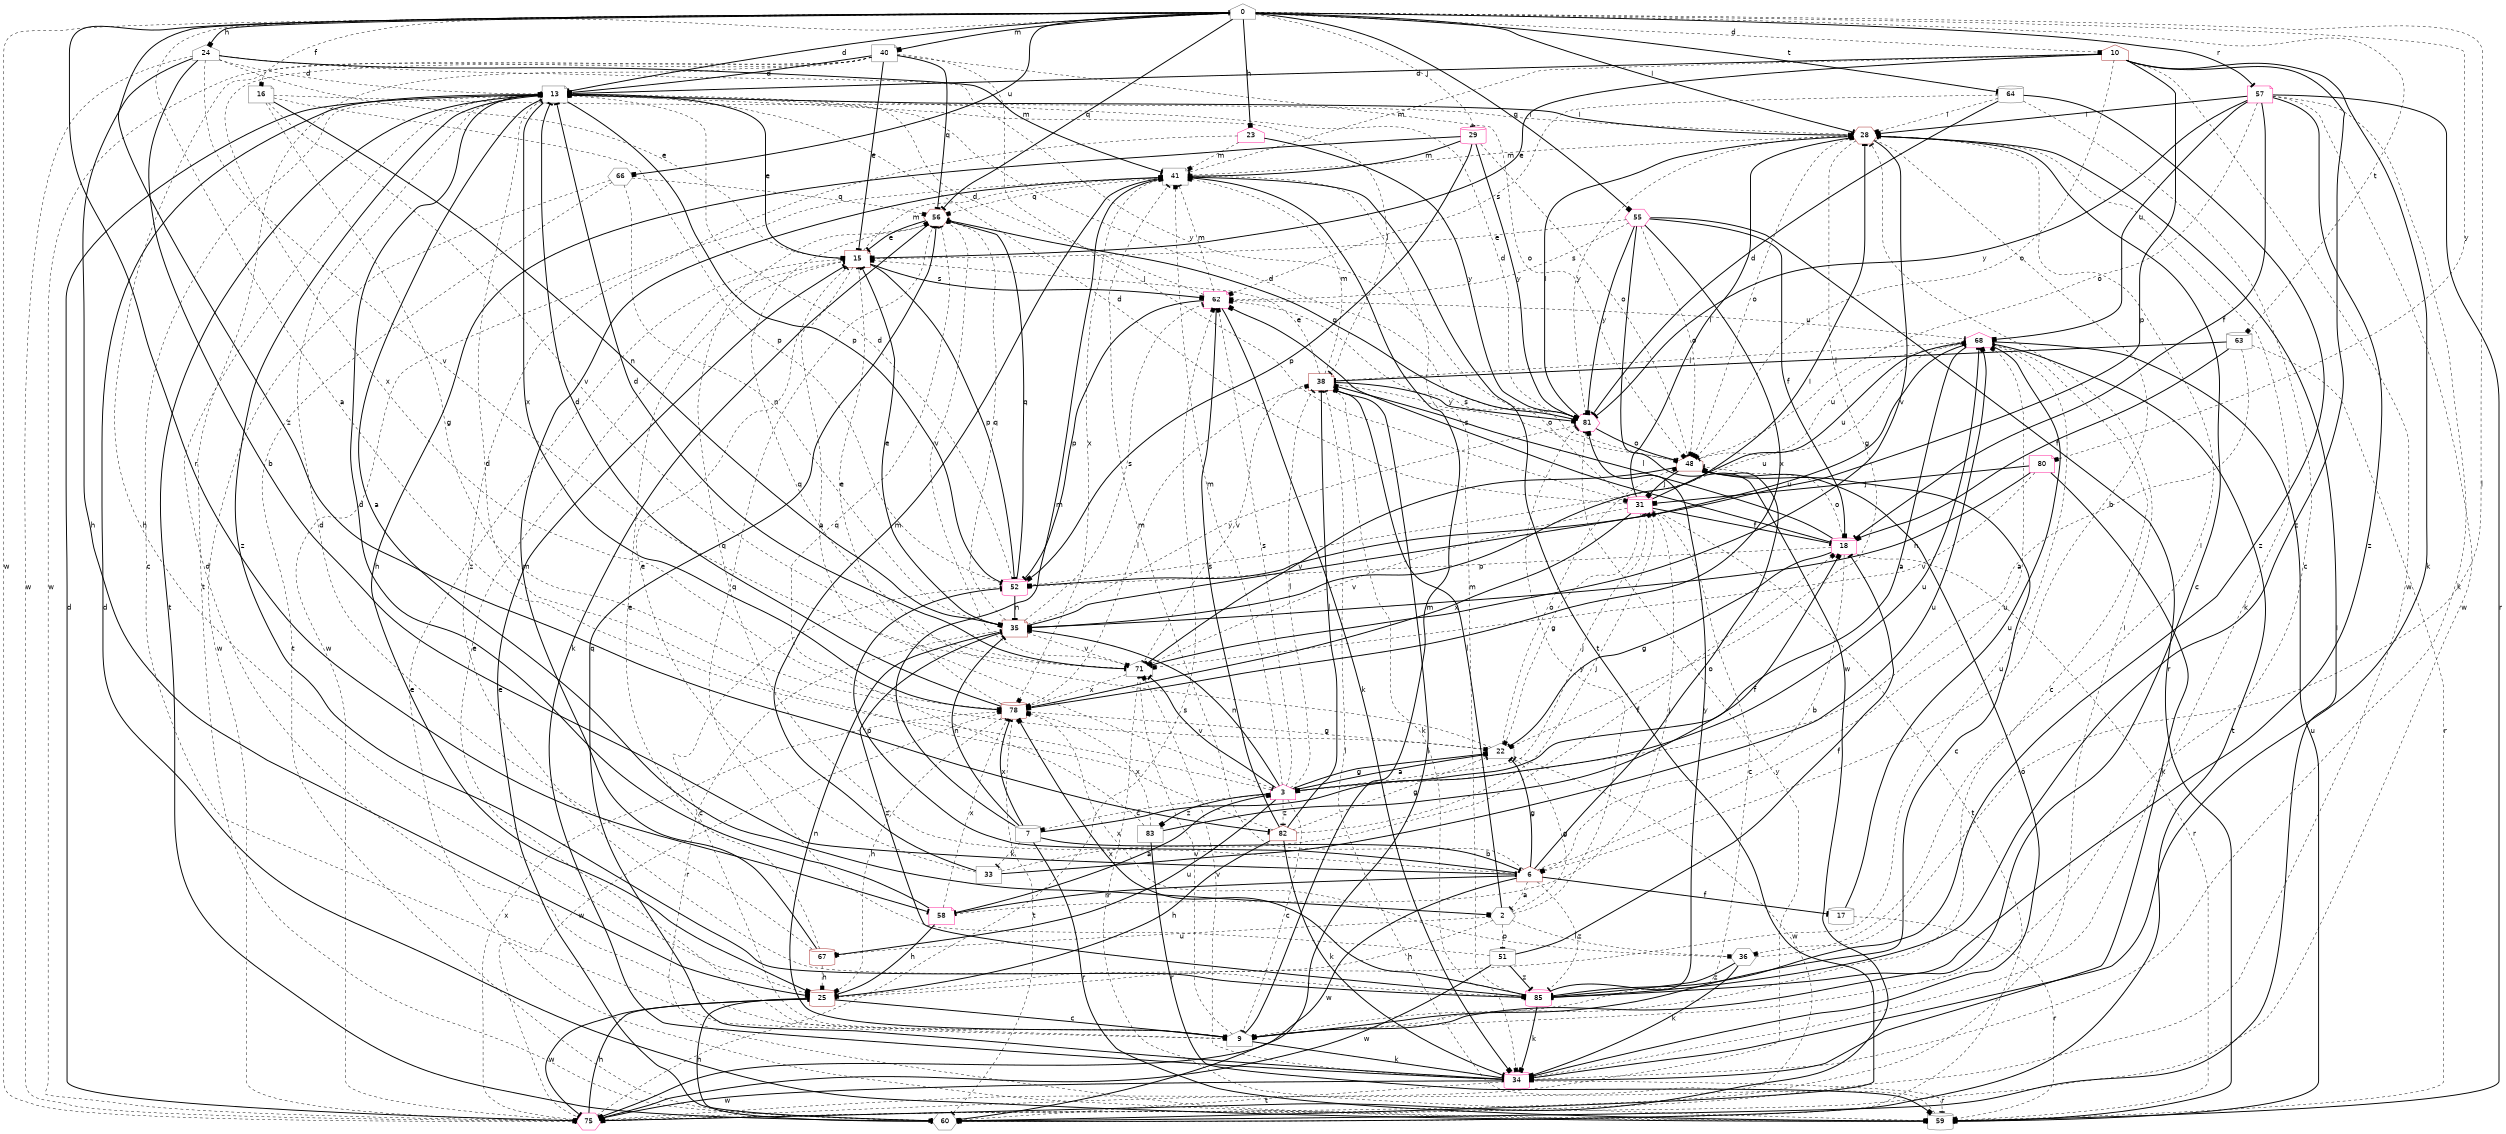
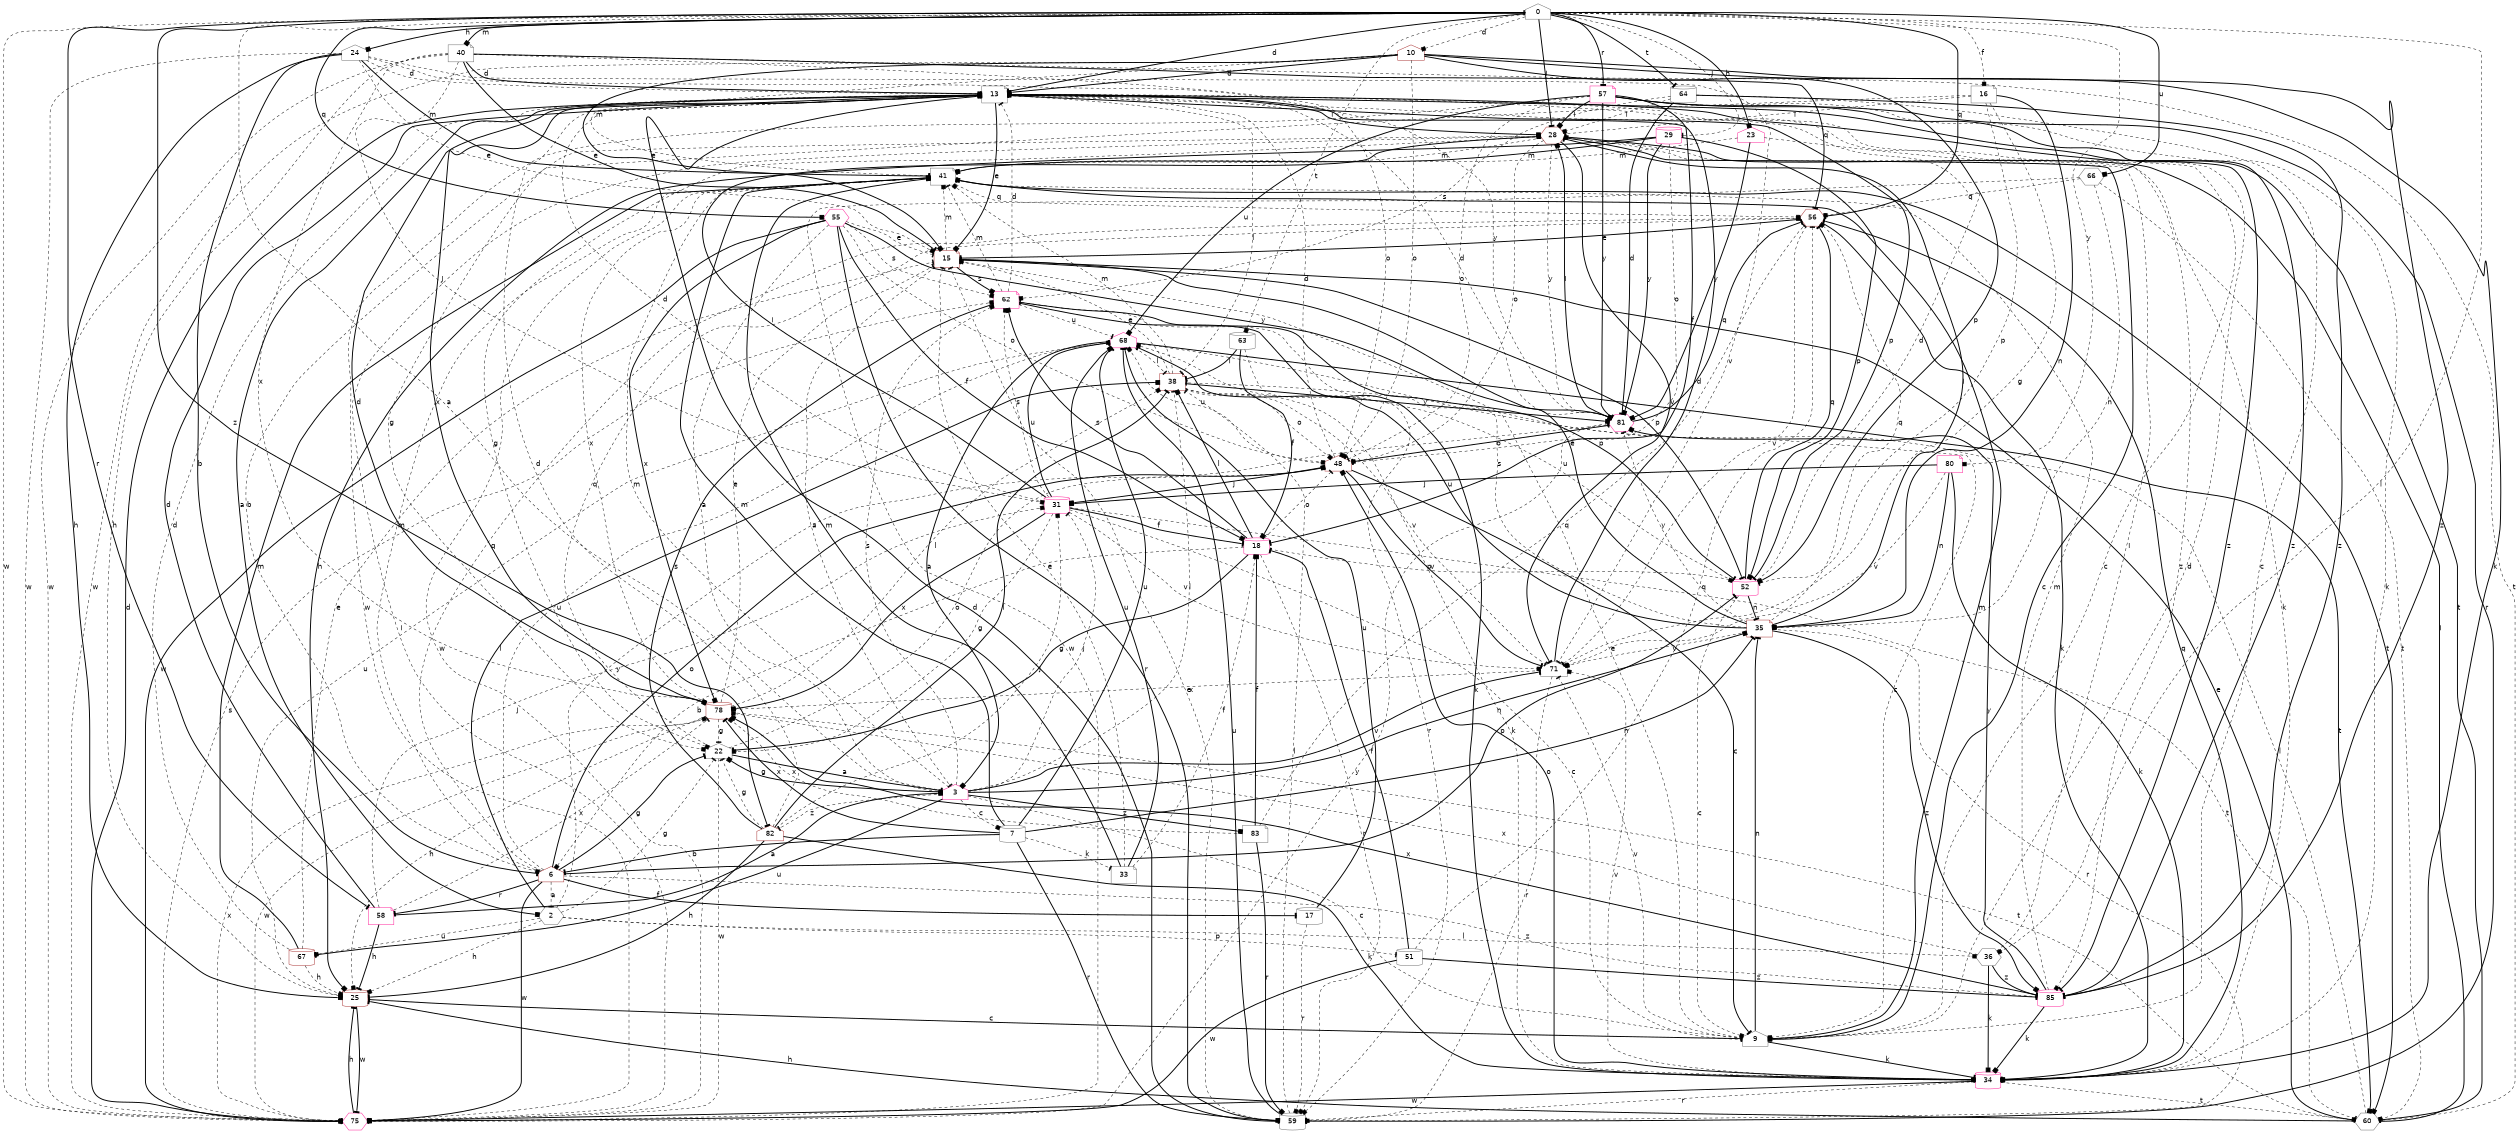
(586, 382) -> (2020, 382)
(2173, 615) -> (1131, 656)
(1857, 700) -> (705, 544)
(1353, 891) -> (2037, 467)
